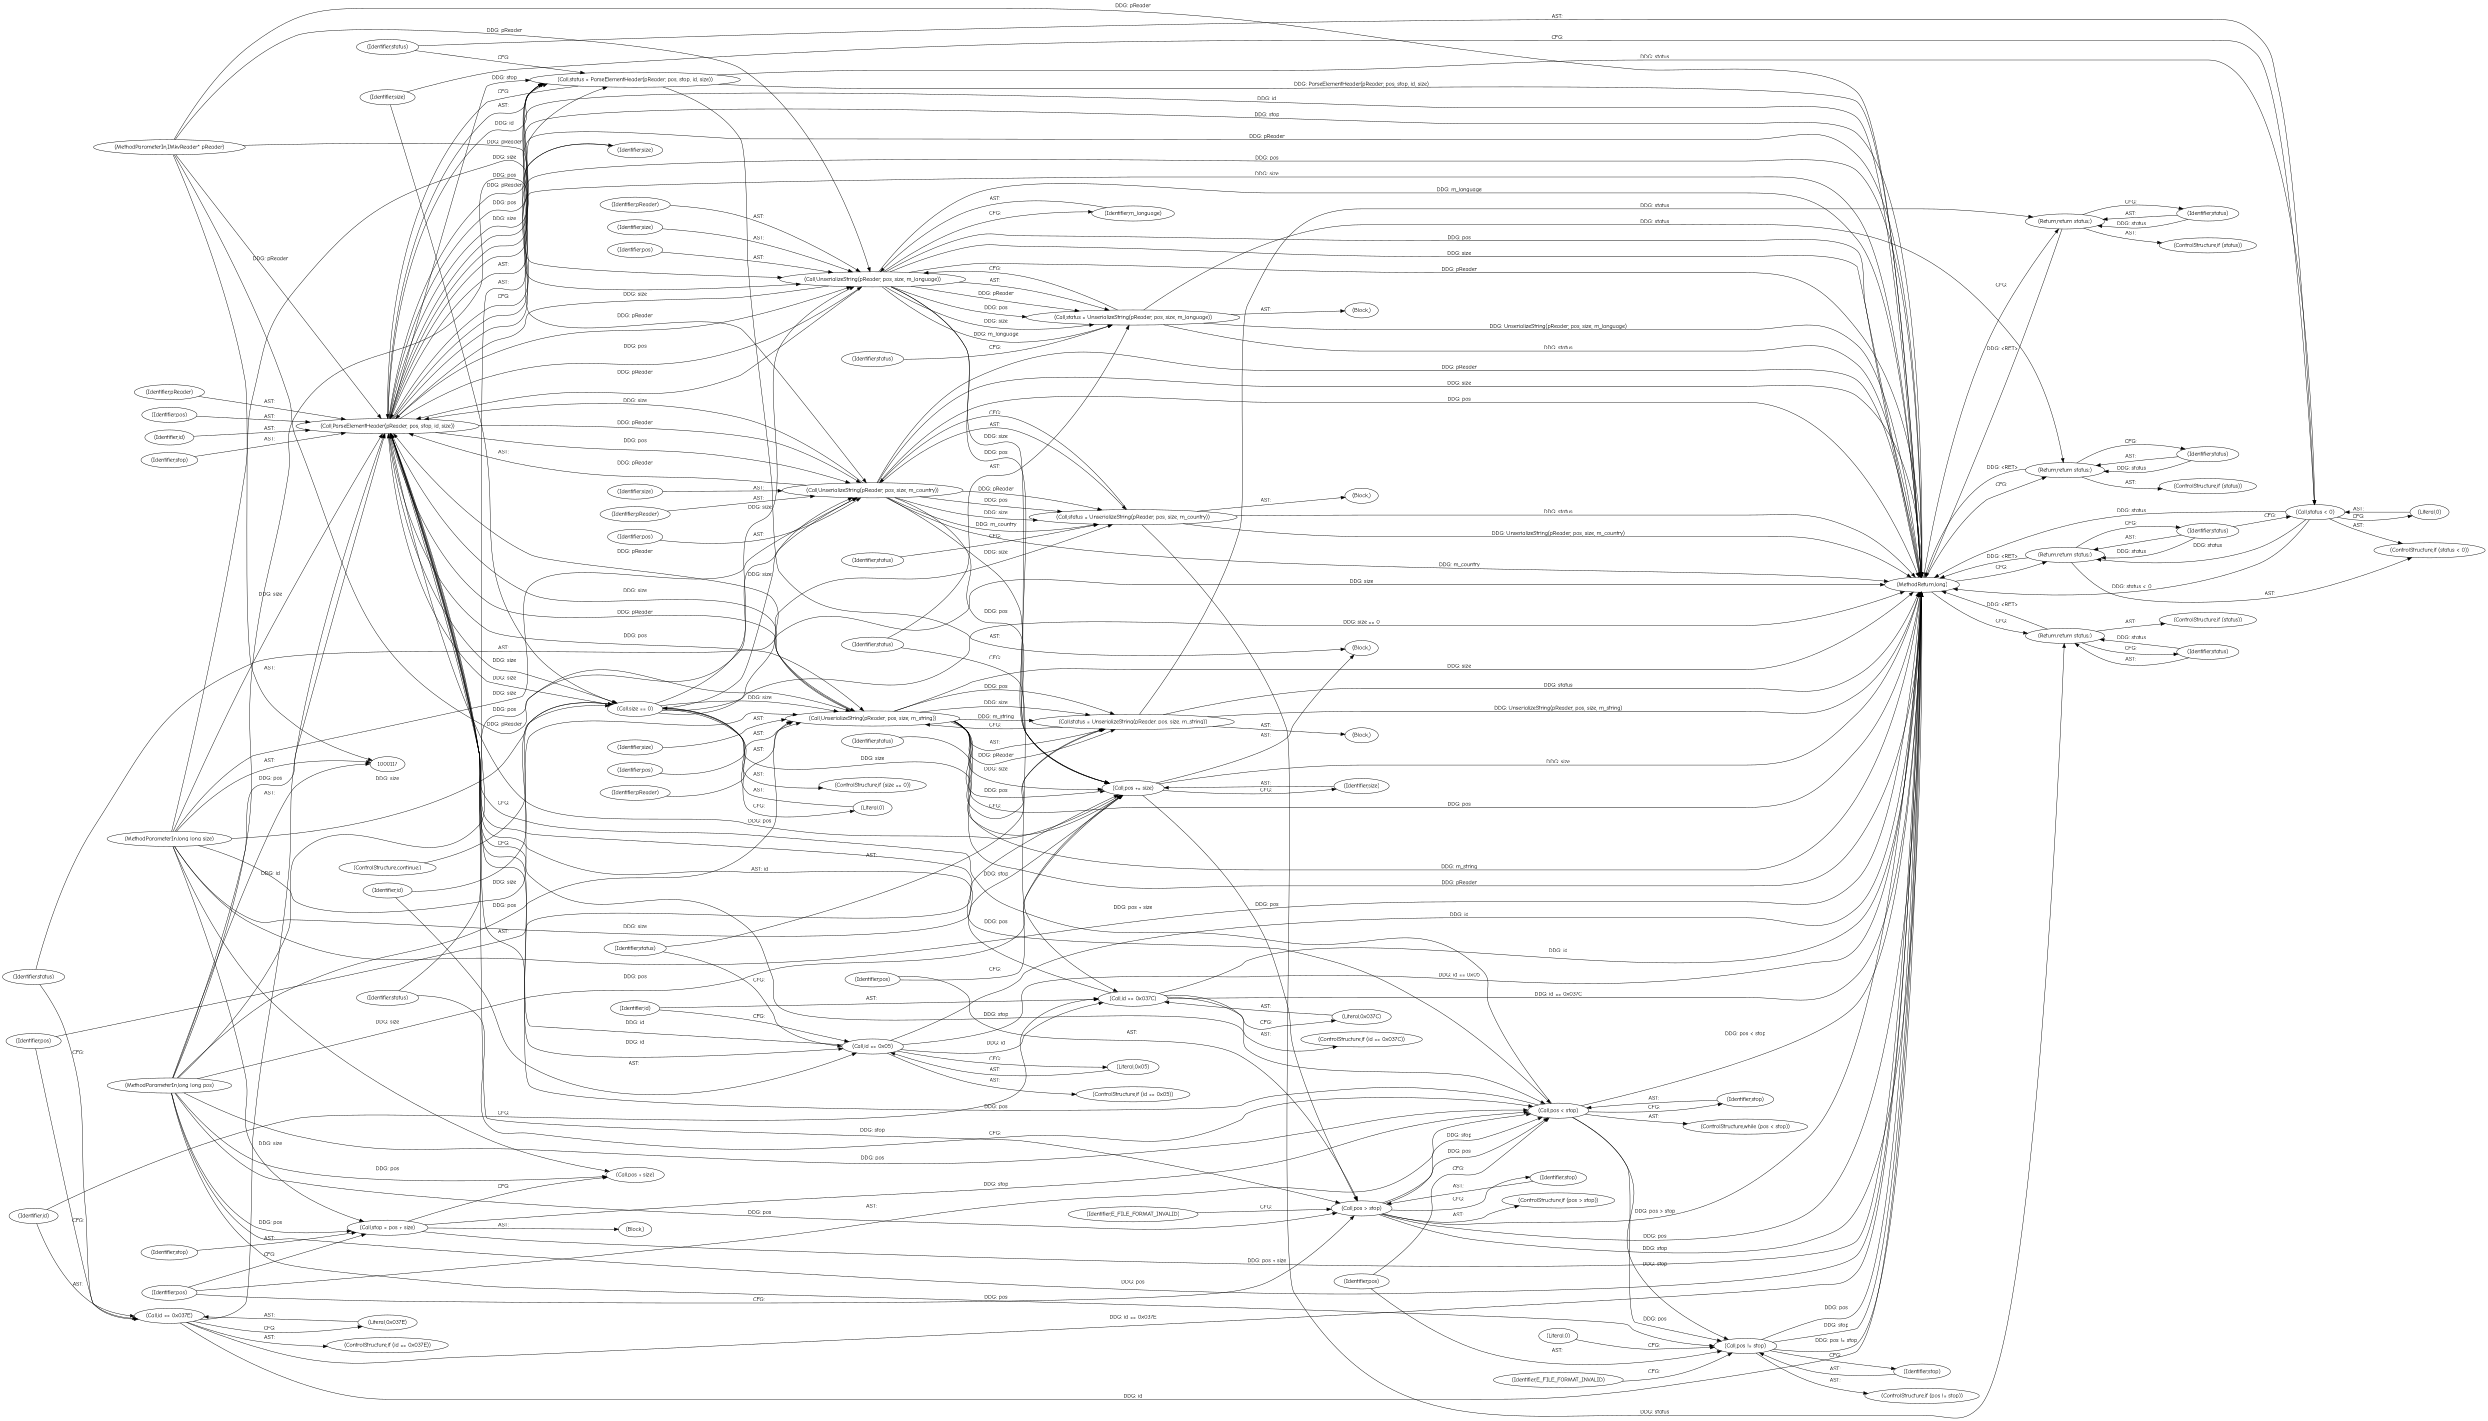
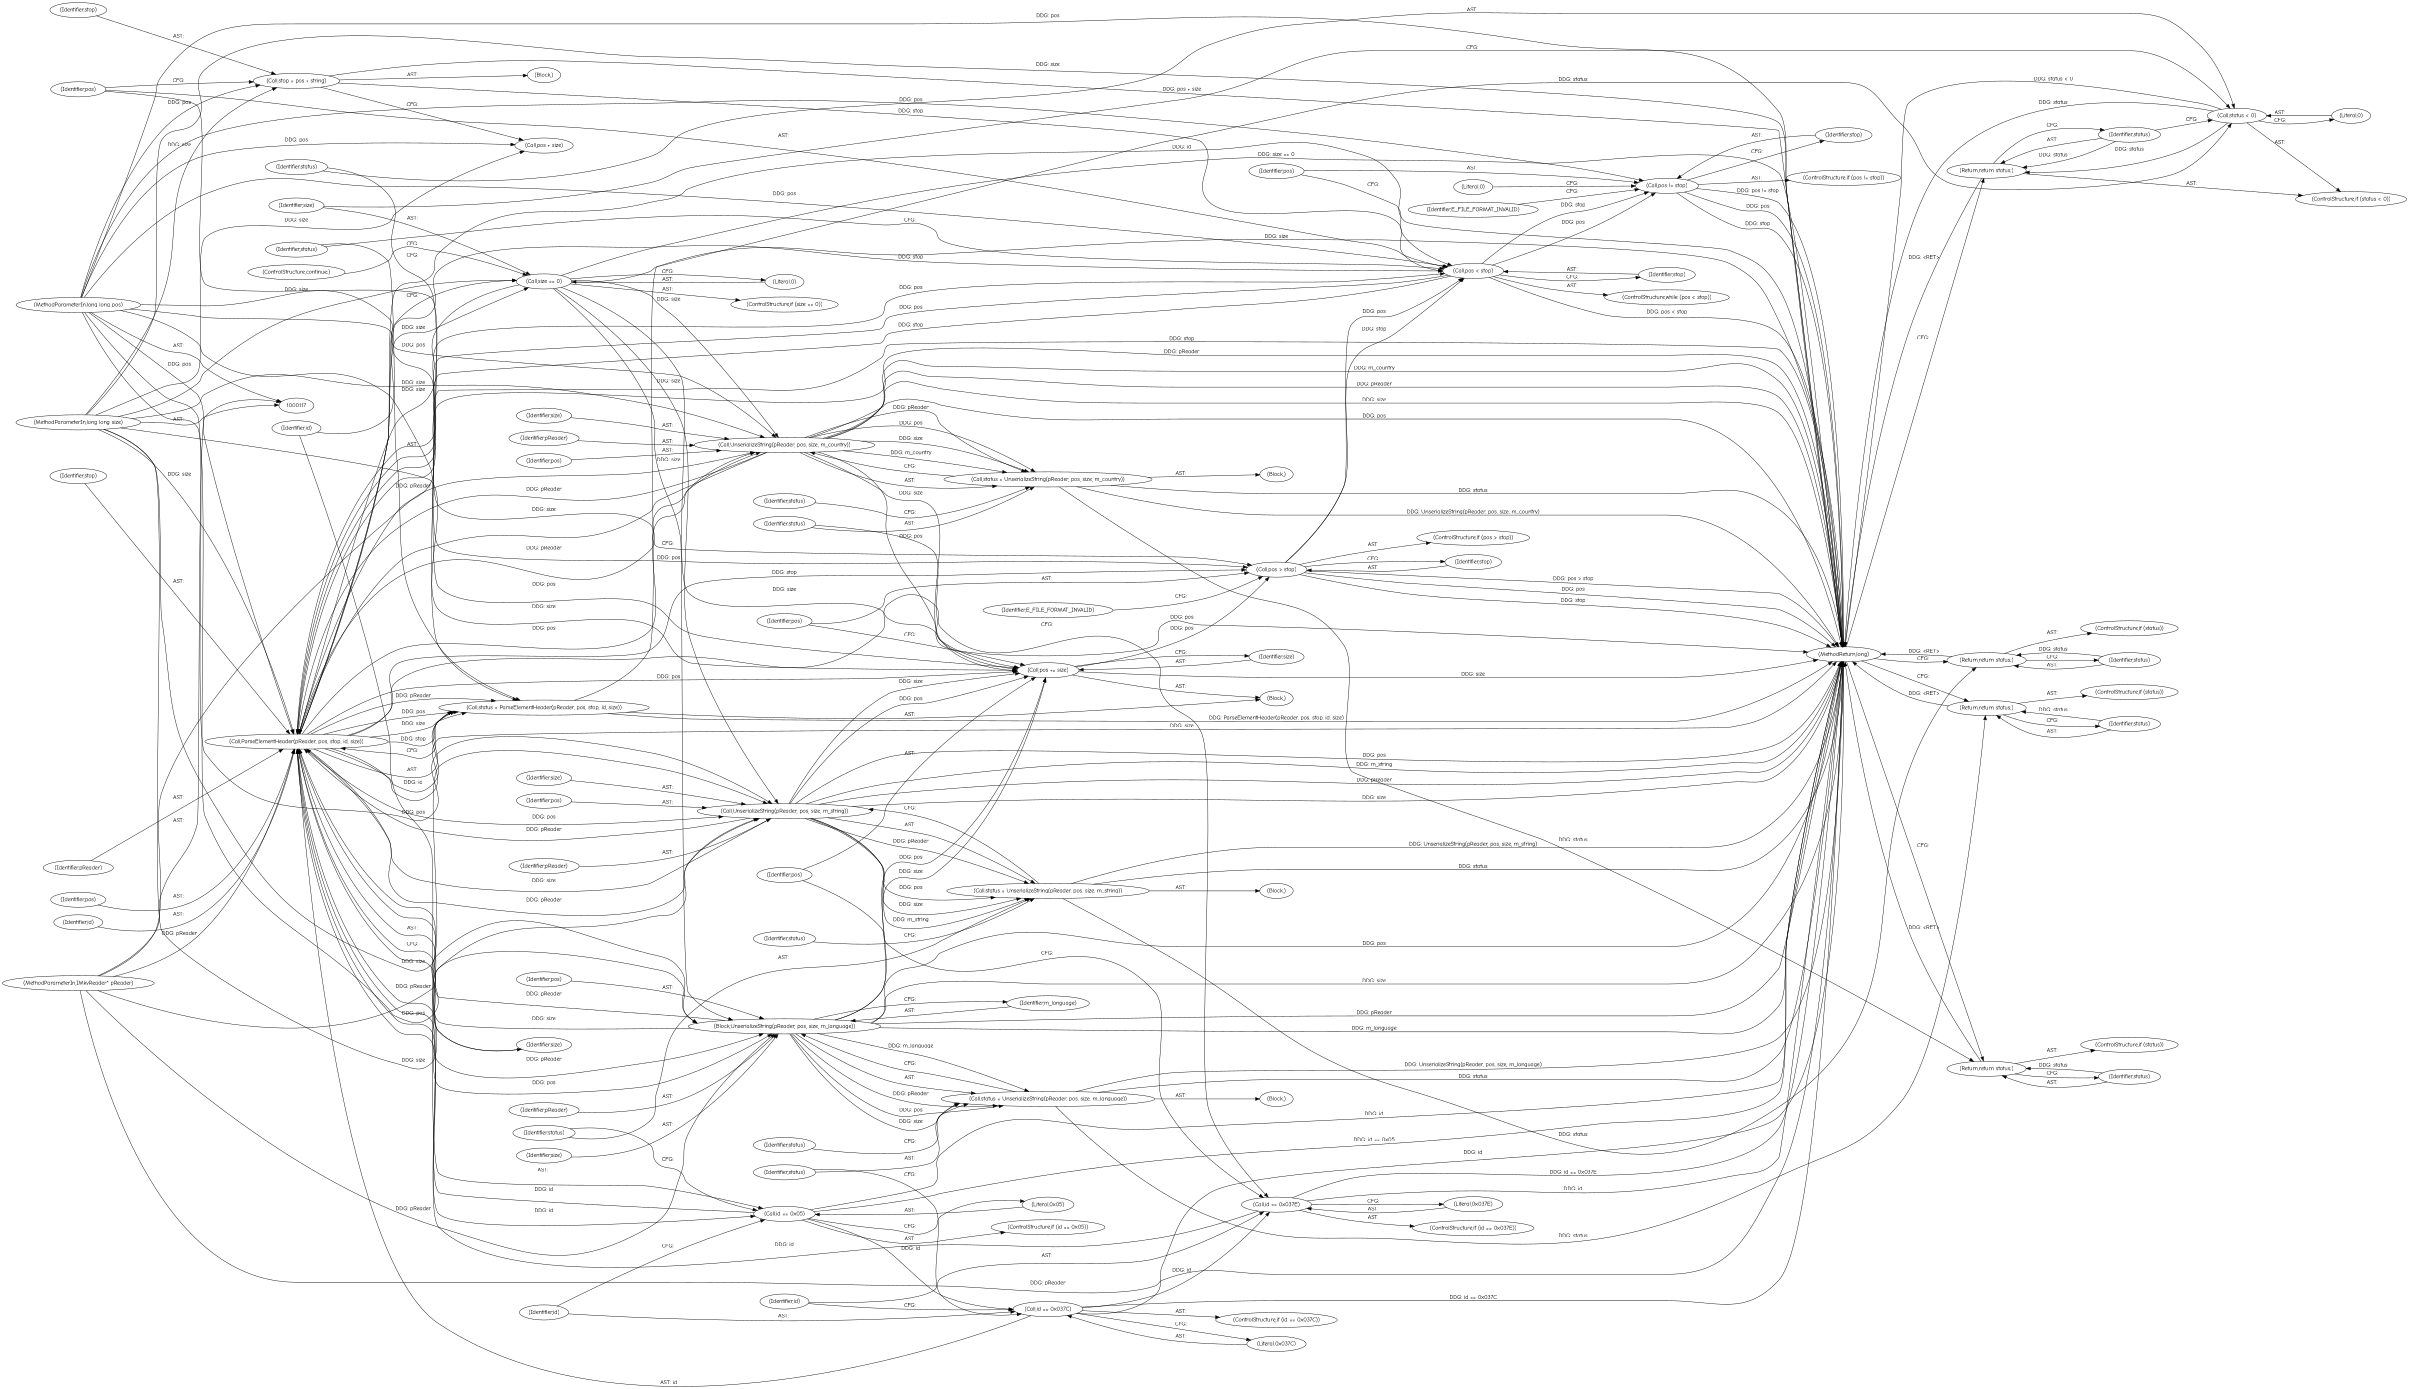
(873, 279) -> (784, 1026)
(1133, 907) -> (1048, 64)
(388, 1228) -> (296, 81)
none -> (1185, 1282)
